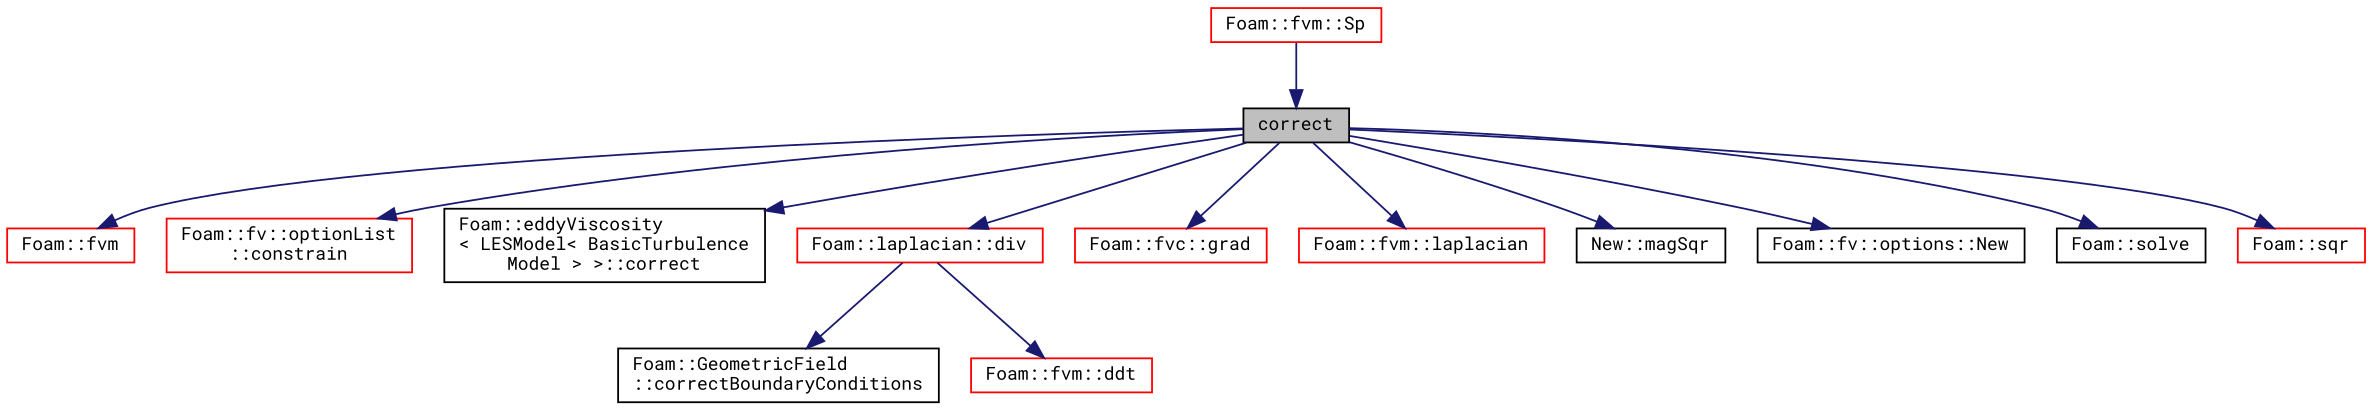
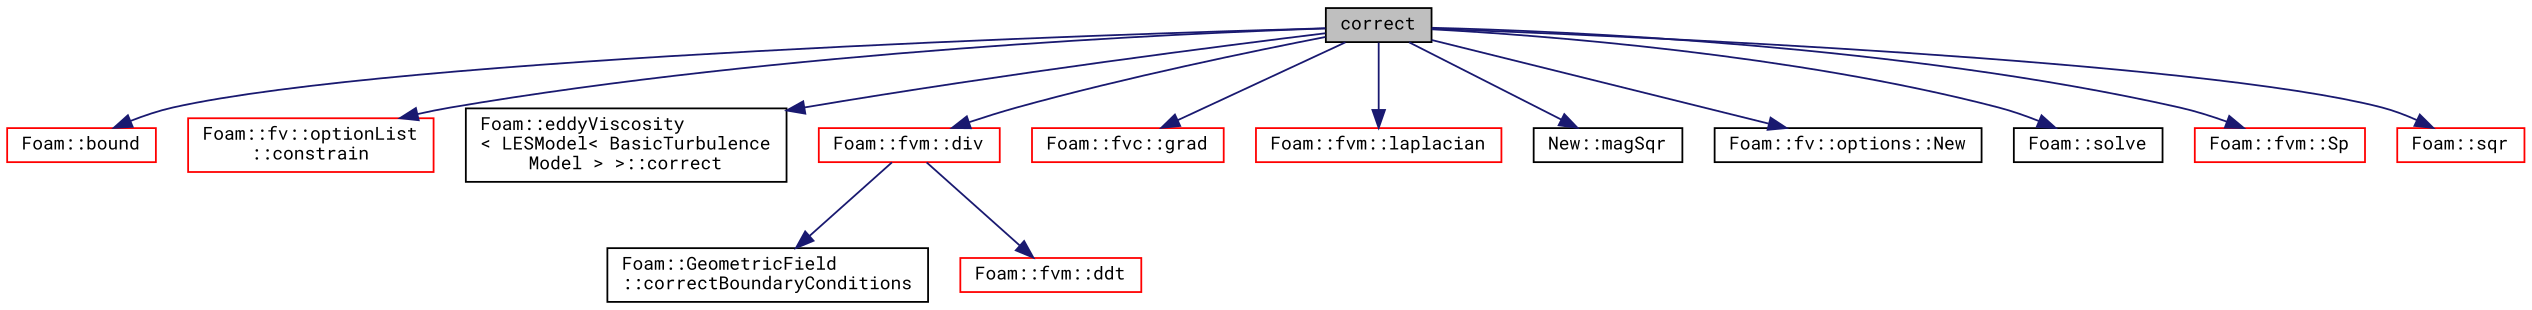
(1296, 66) -> (1952, 68)
(71, 245) -> (82, 145)
(920, 245) -> (909, 145)
